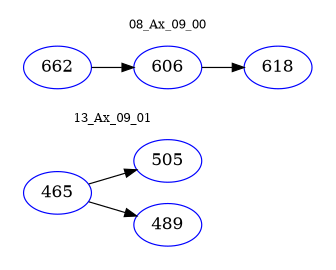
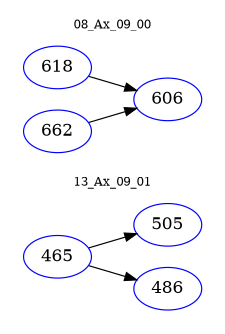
(217, 67) -> (107, 82)
(168, 225) -> (168, 289)
